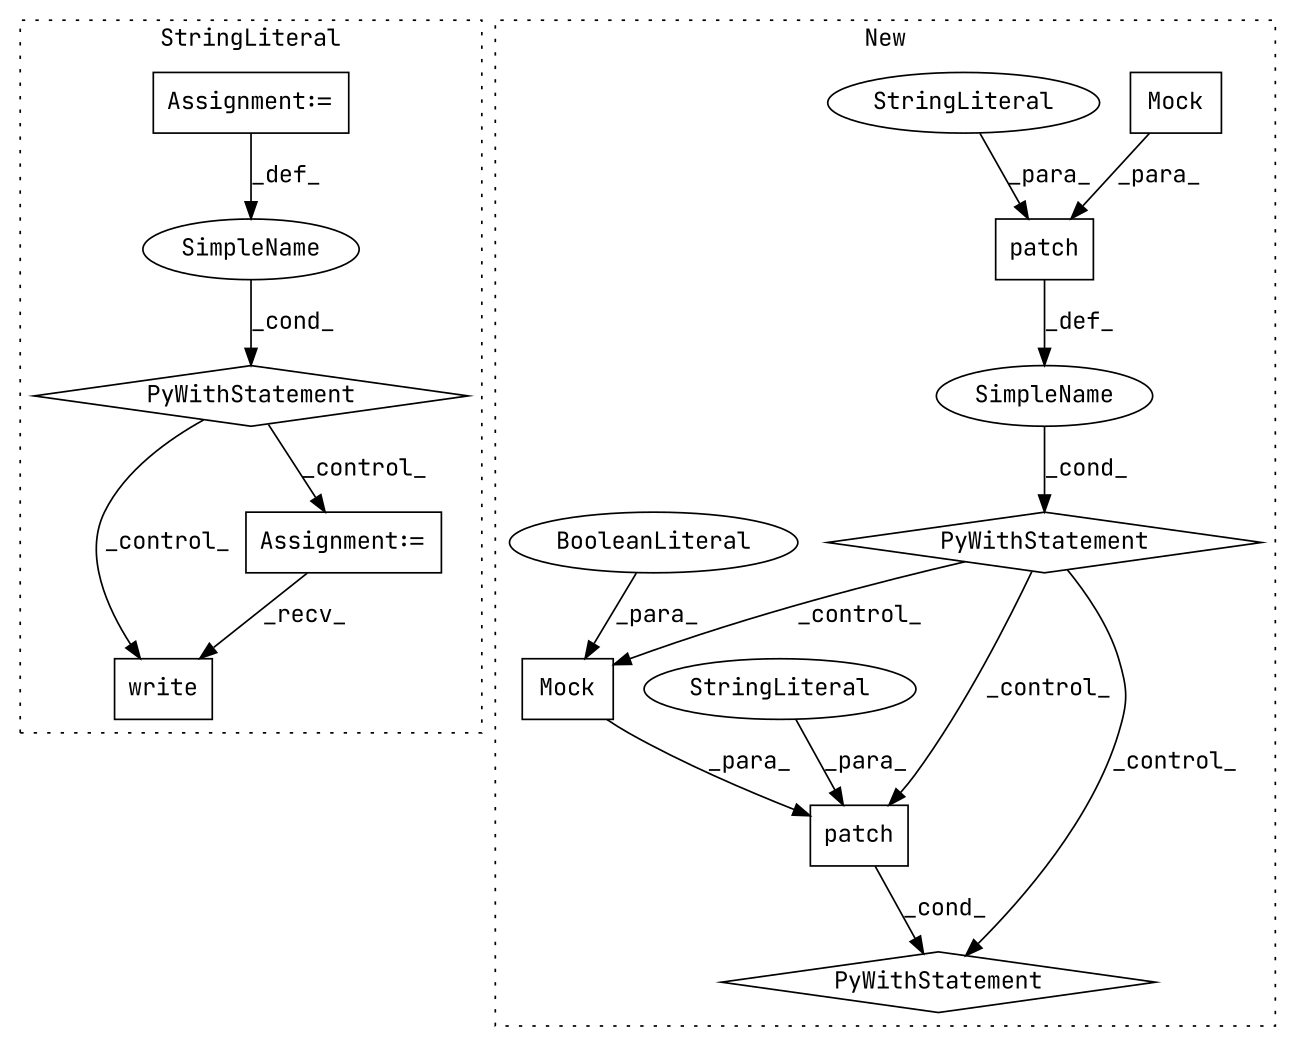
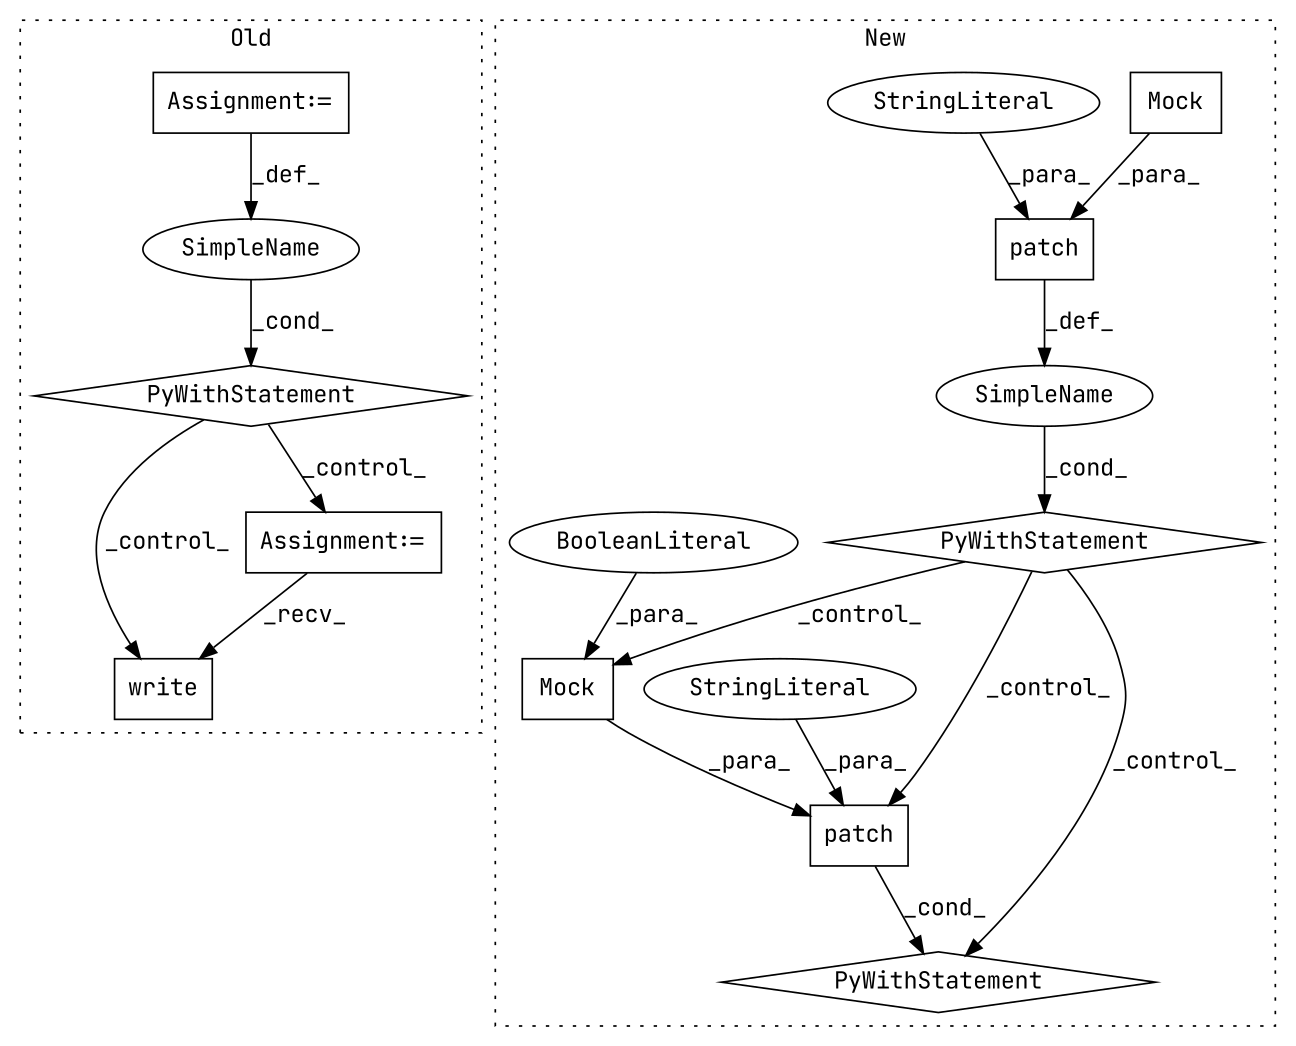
(251, 40) -> (251, 40)
